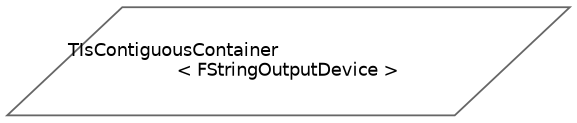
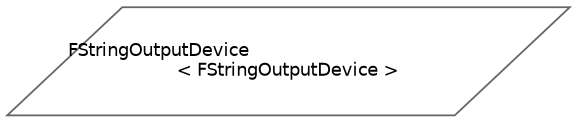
(288, 61) -> (288, 61)
